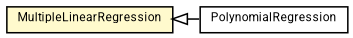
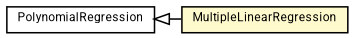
(193, 19) -> (175, 19)
